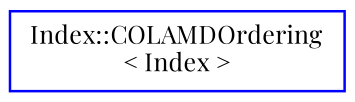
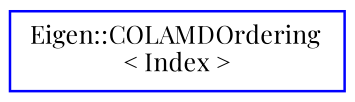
(177, 51) -> (177, 51)
